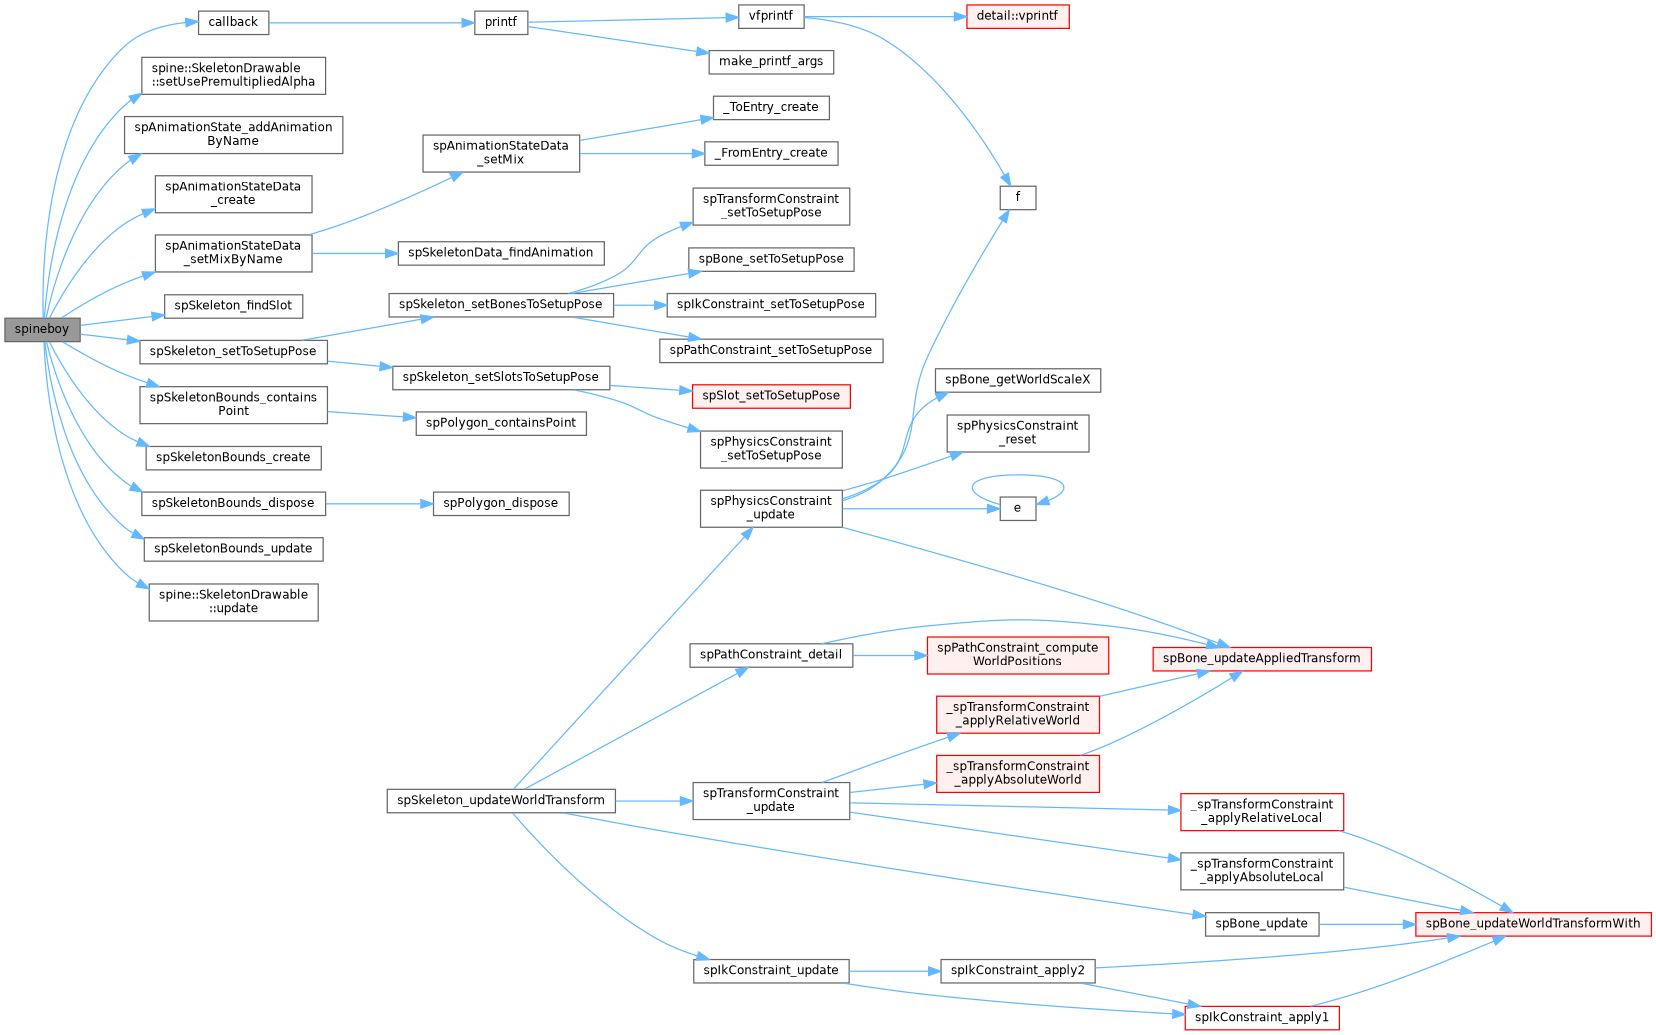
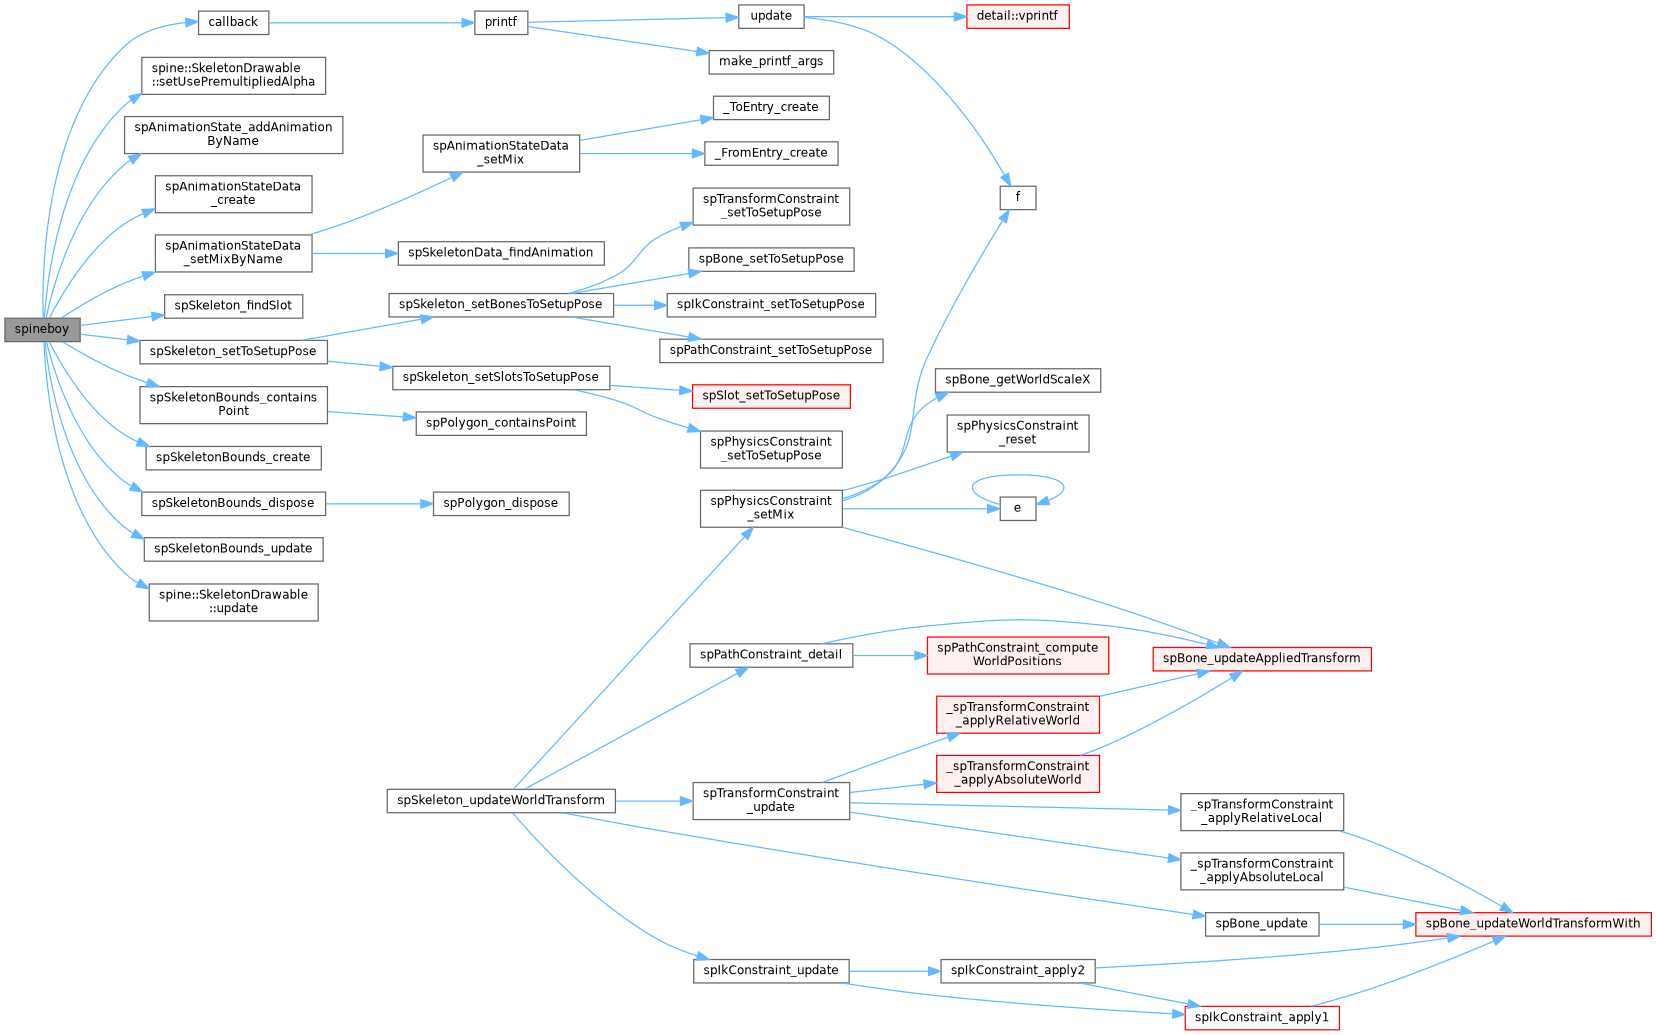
(771, 17) -> (771, 17)
(771, 509) -> (771, 509)
(1262, 812) -> (1262, 812)
